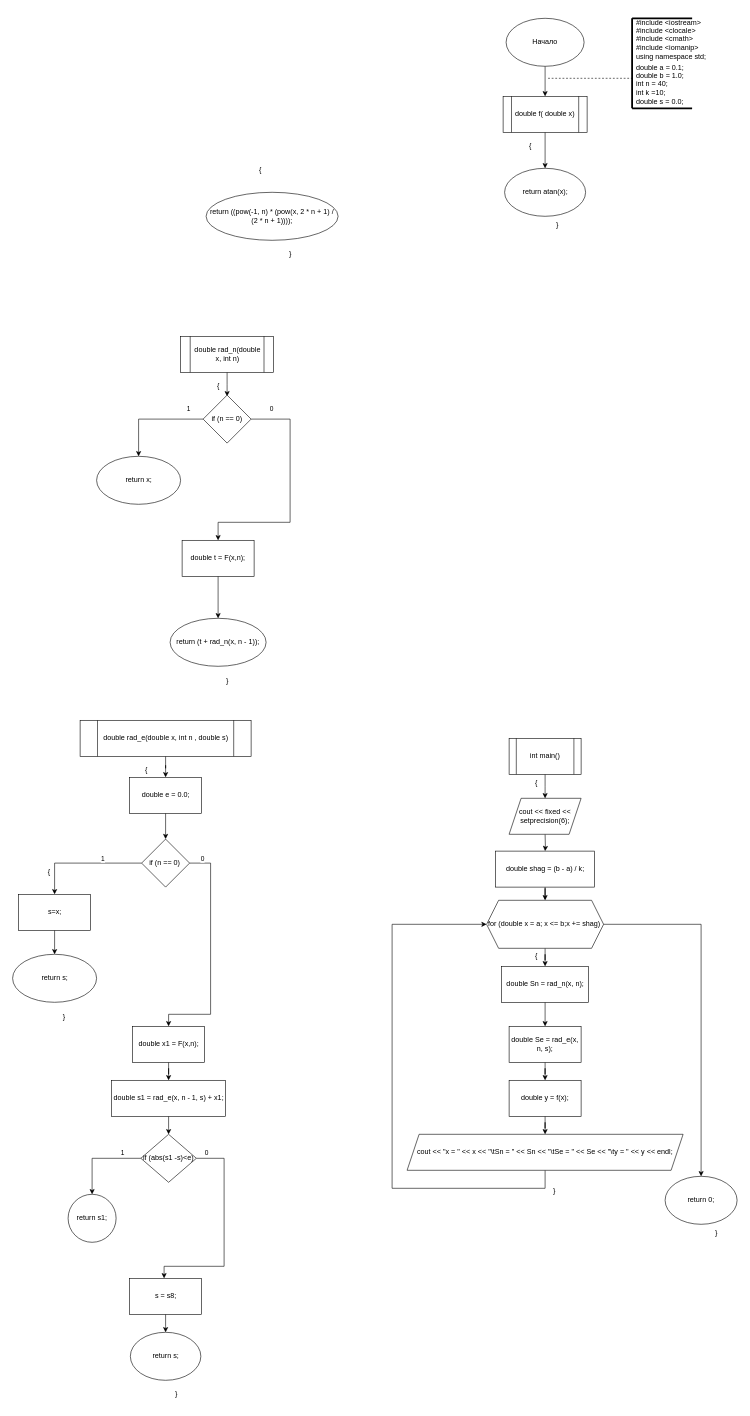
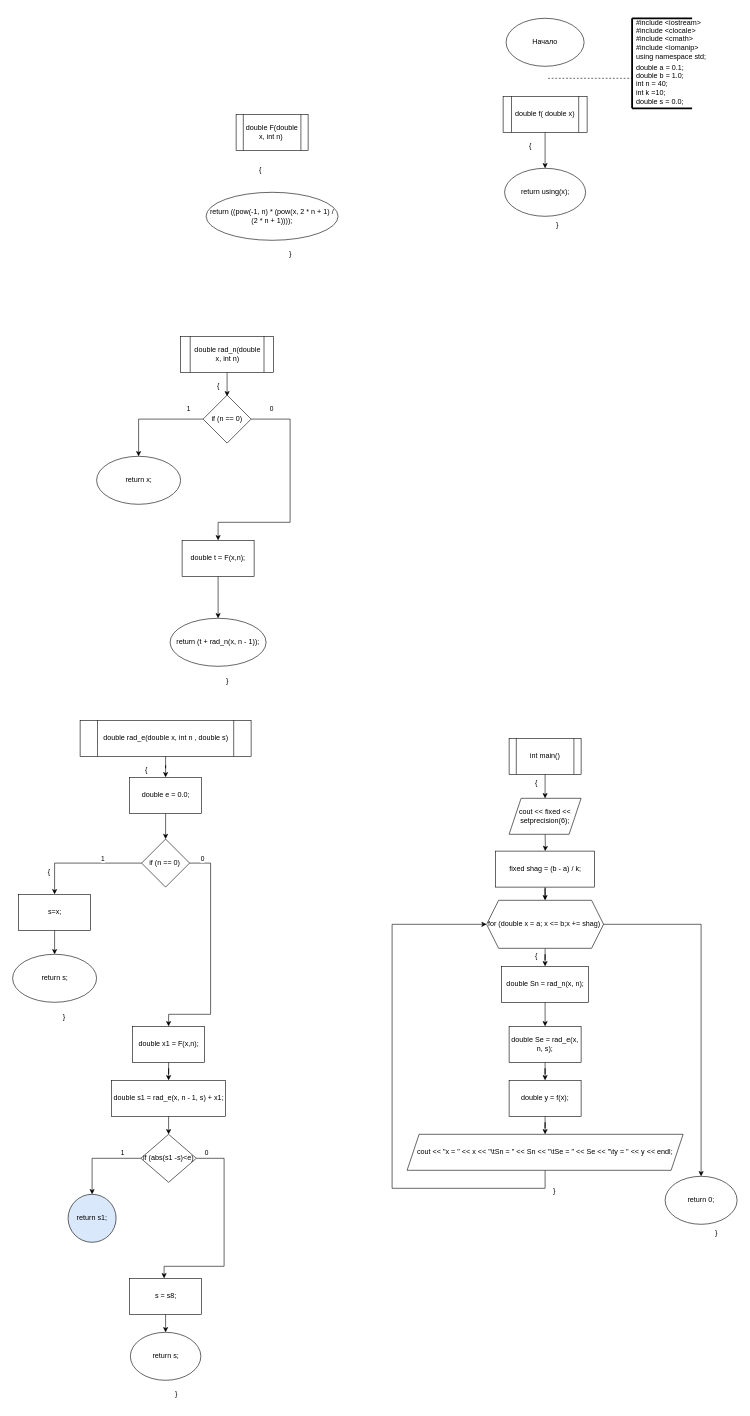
(545, 90) -> none
none -> (272, 132)
(545, 192) -> (545, 192)
(545, 869) -> (545, 869)
(92, 1218) -> (92, 1218)
